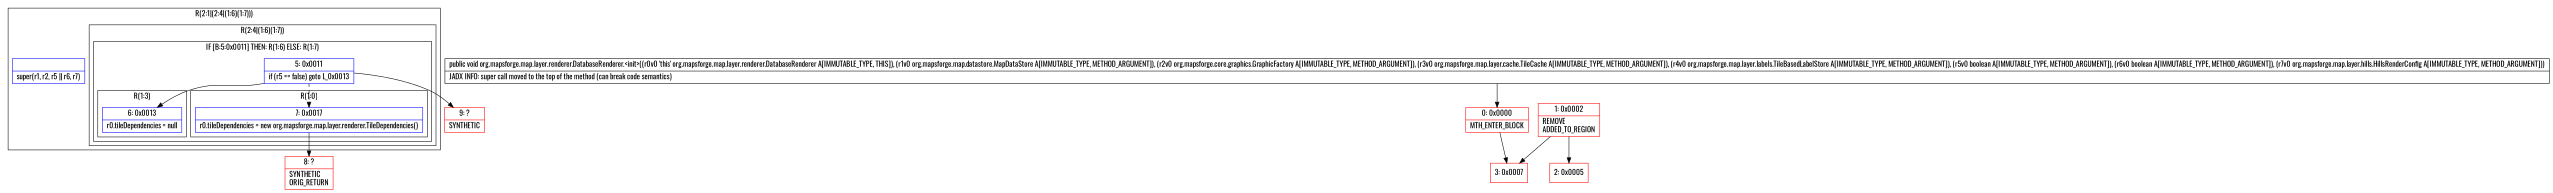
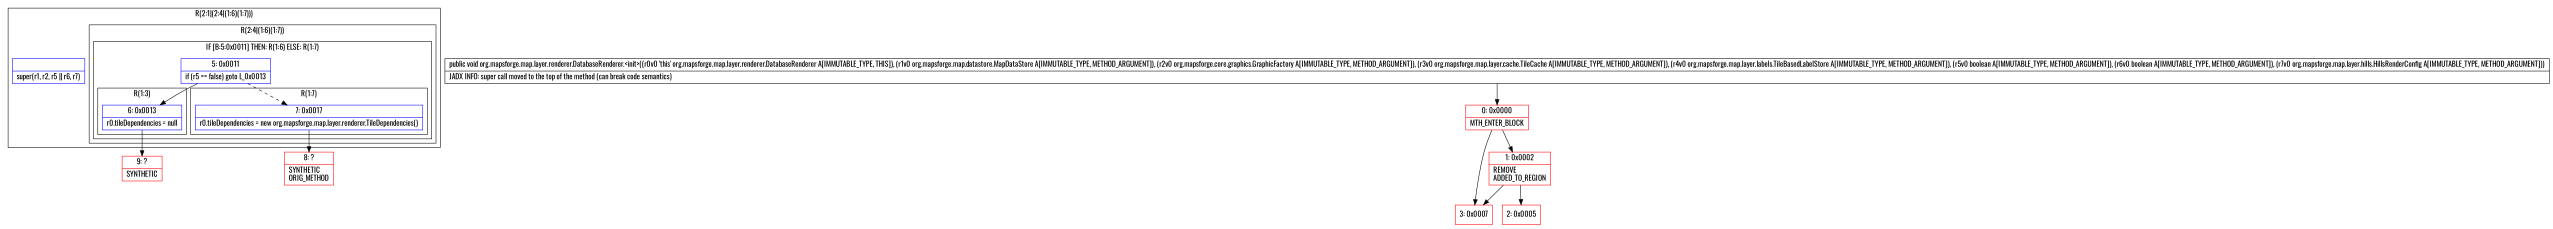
(404, 82) -> (142, 140)
(309, 97) -> (309, 94)
none -> (1506, 139)
(309, 183) -> (309, 179)
